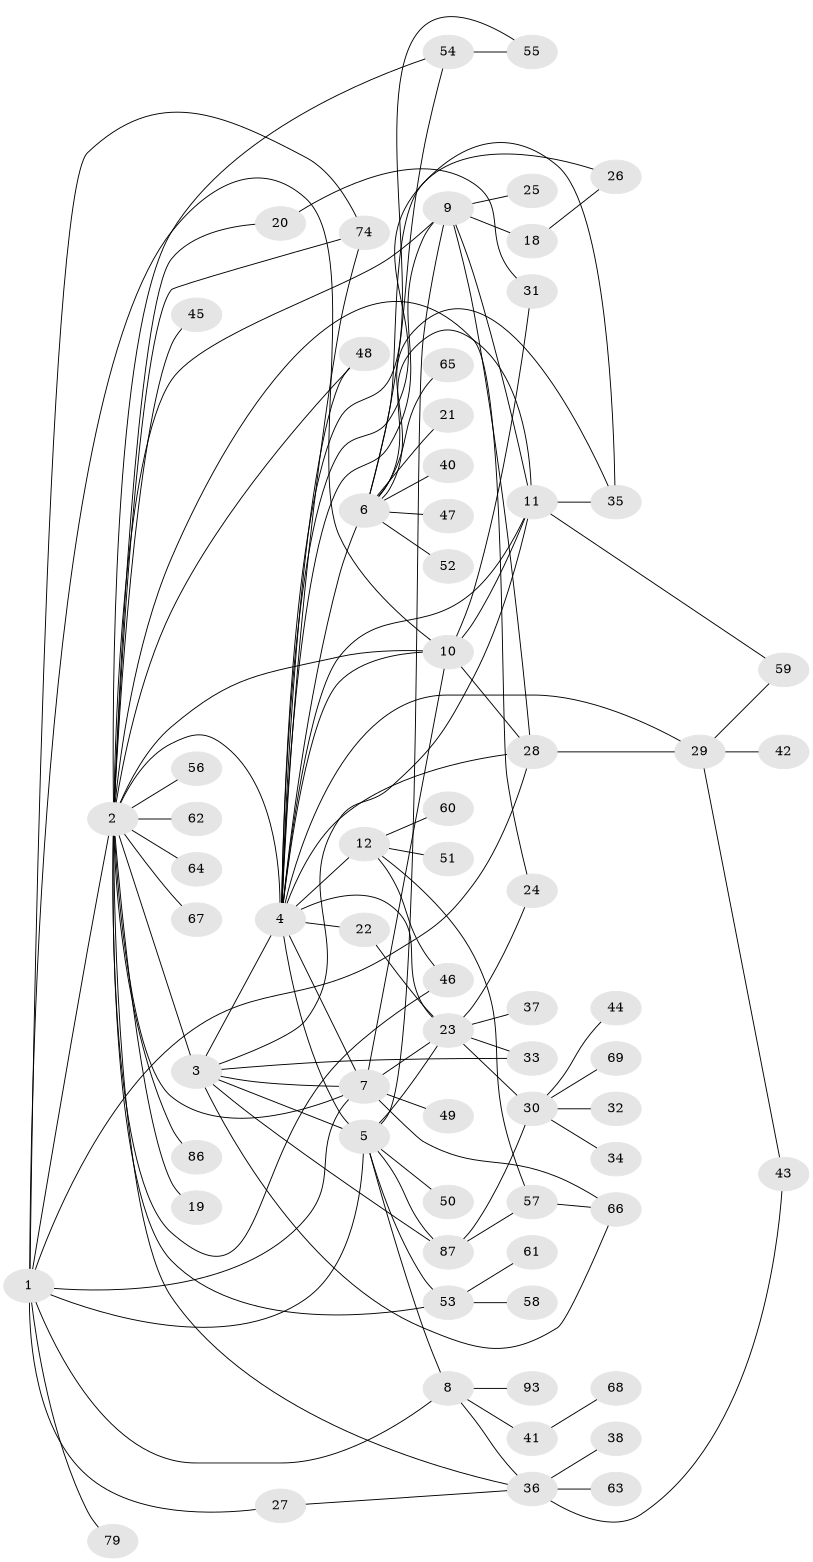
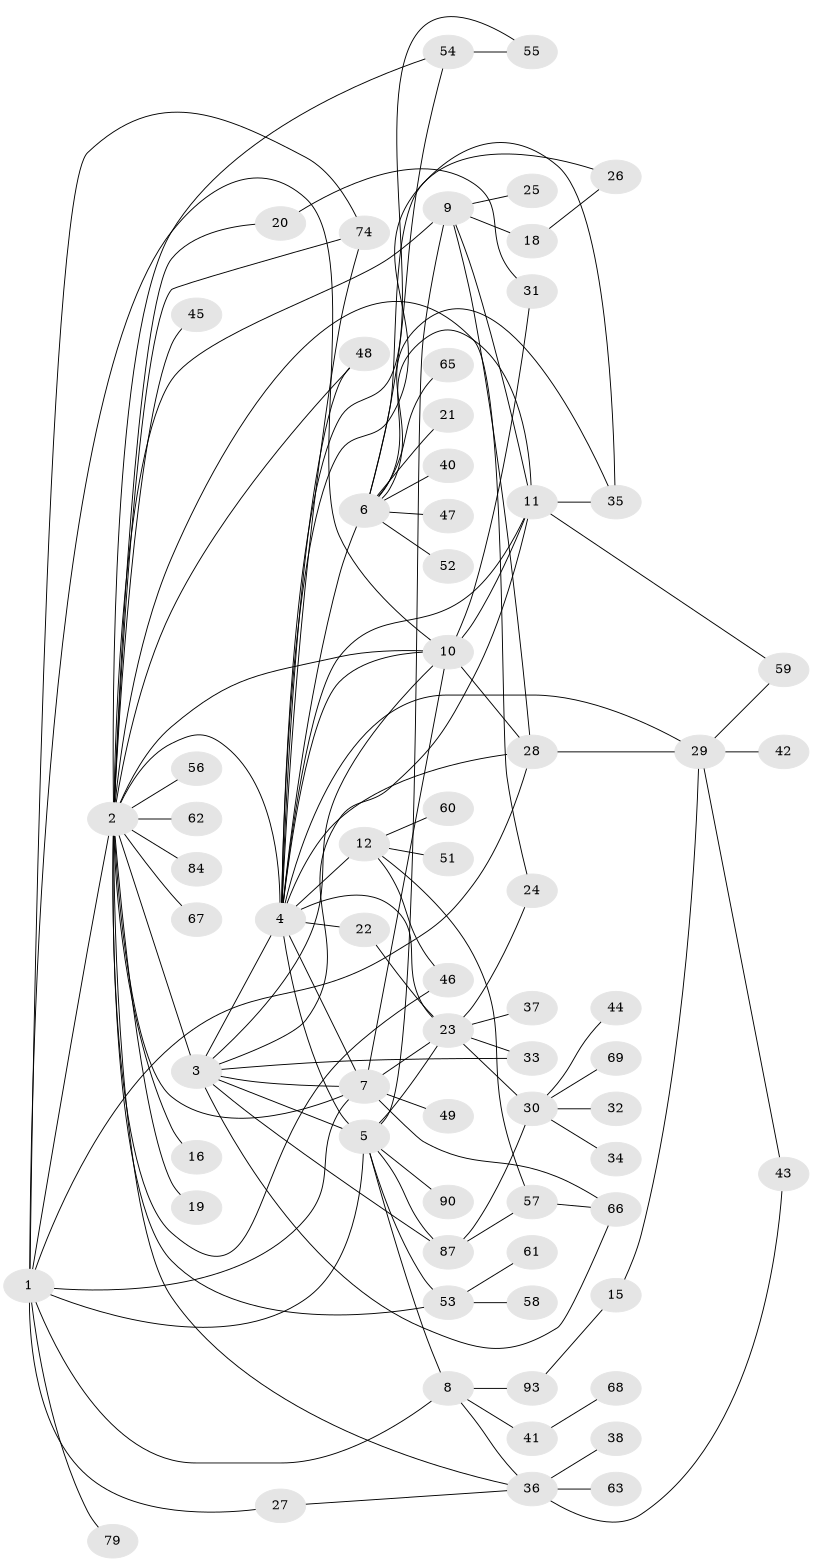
(319, 545) -> none
none -> (329, 817)
(197, 869) -> (197, 869)
(197, 1157) -> (197, 1157)
(448, 1202) -> (448, 1202)
none -> (616, 1295)
